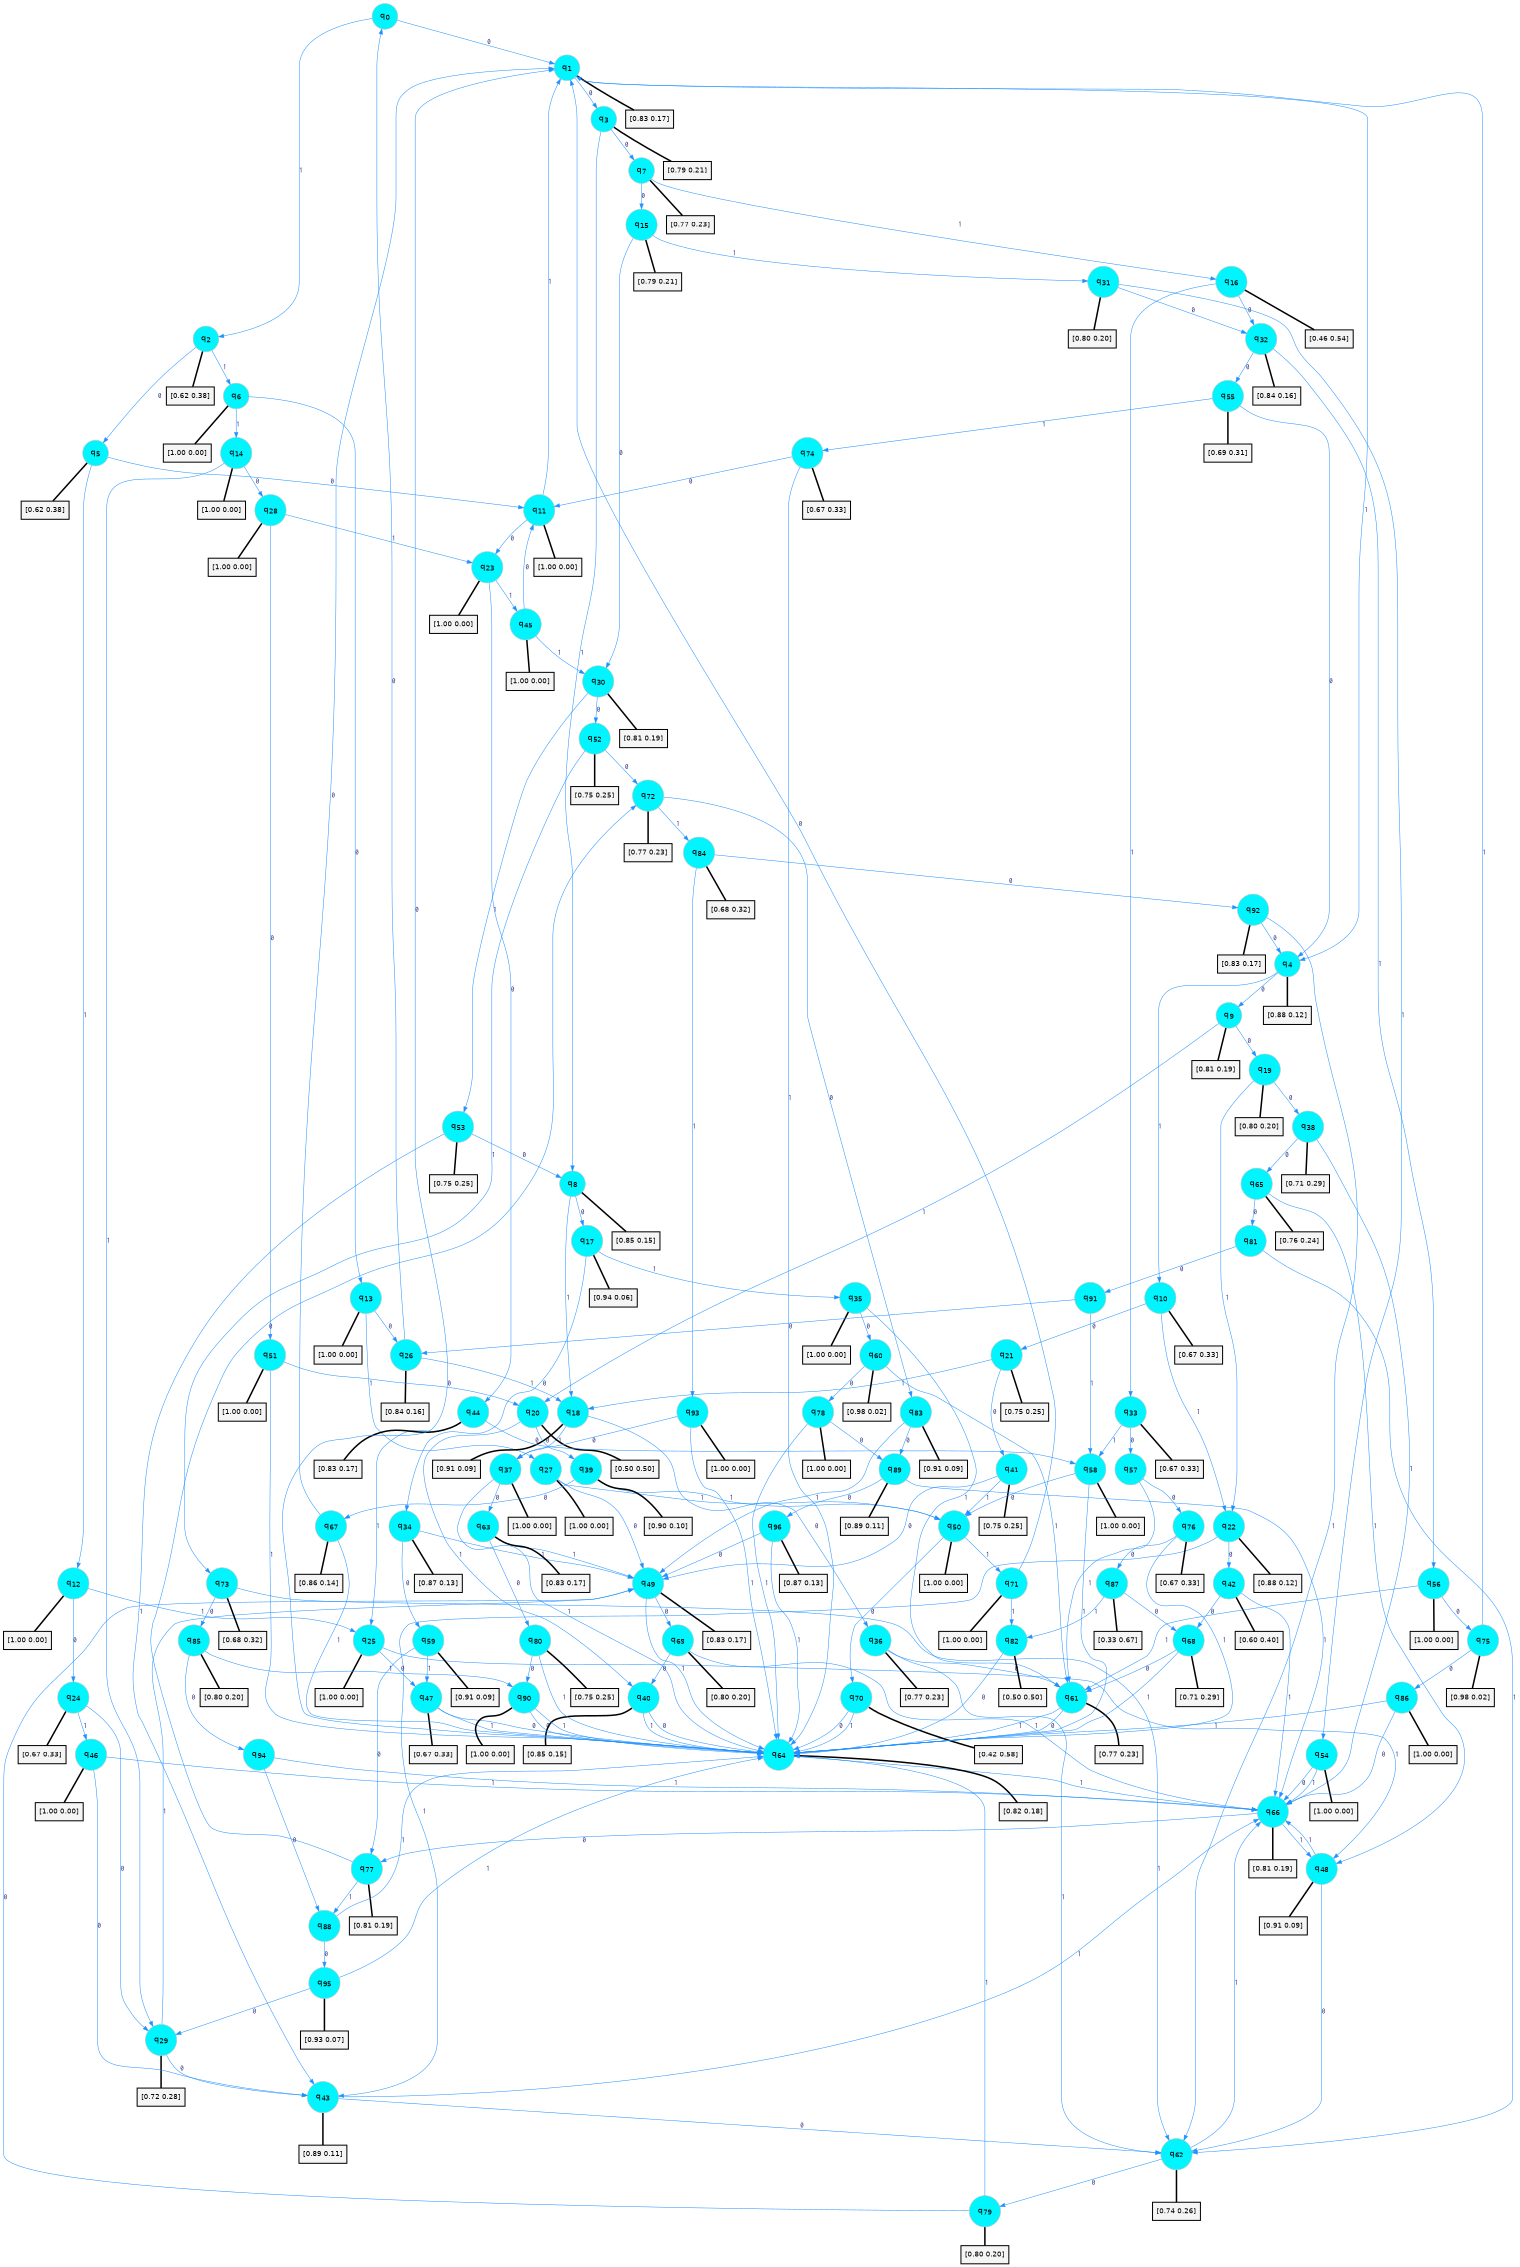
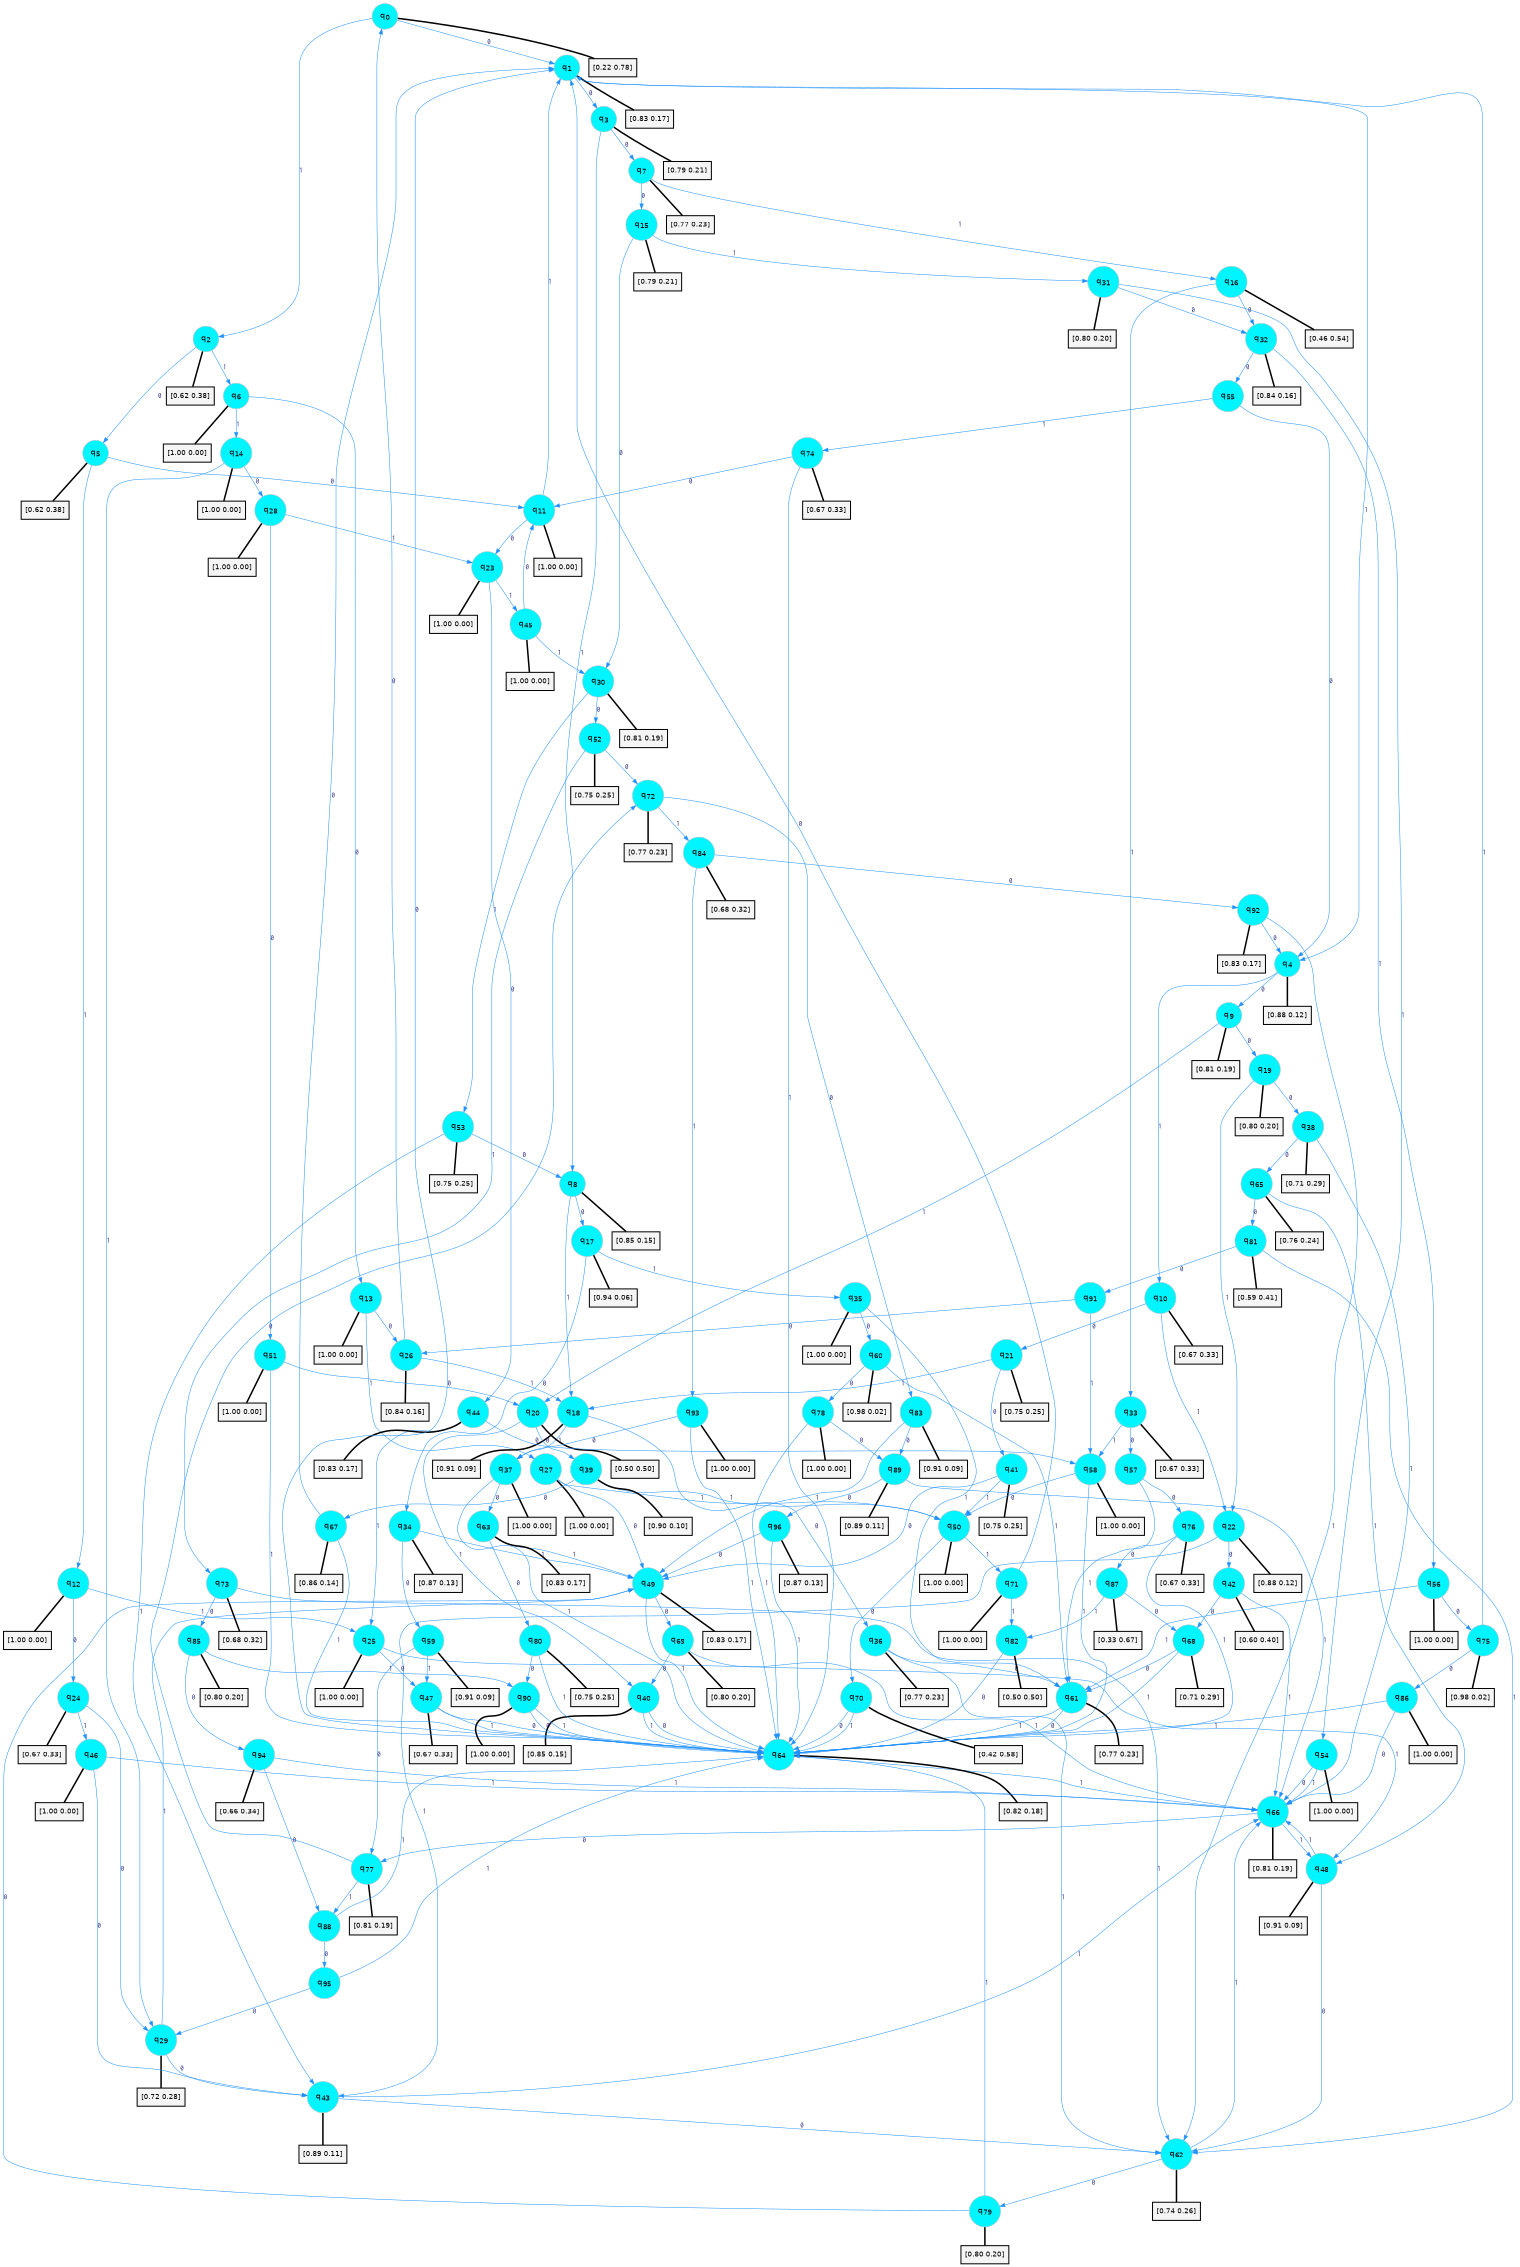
none -> (613, 68)
(1228, 453) -> none
none -> (1258, 1298)
none -> (240, 1812)
(324, 2040) -> none
